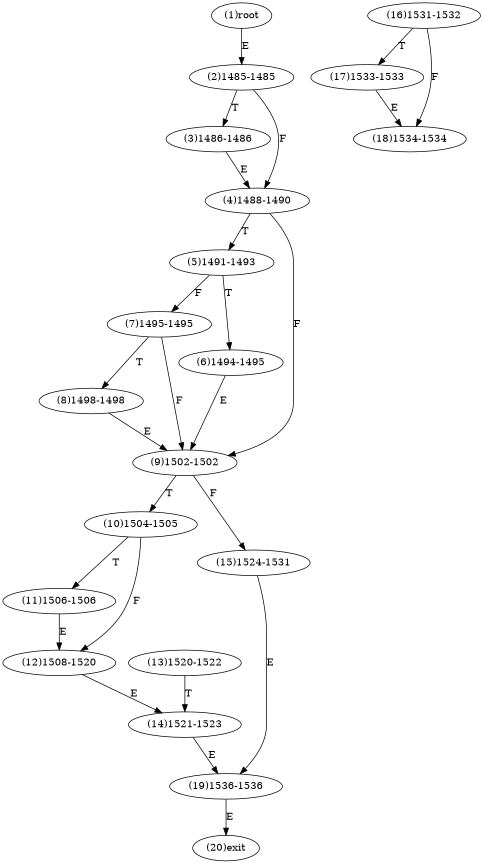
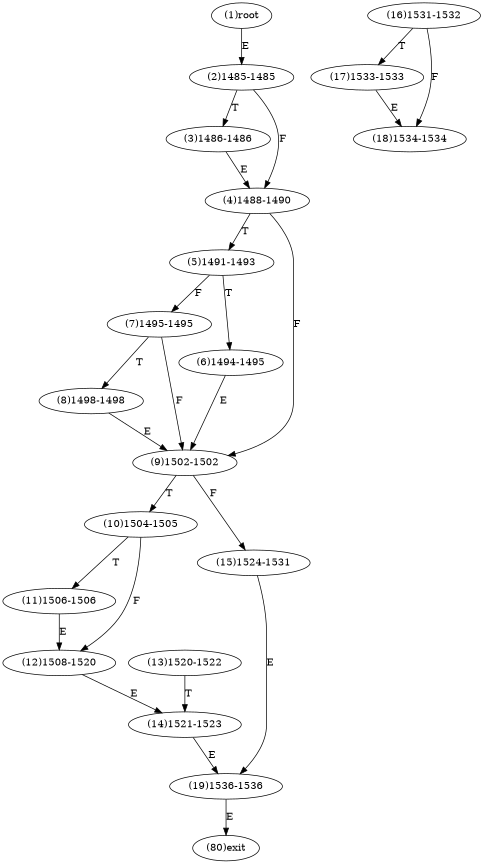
(226, 848) -> (226, 848)
